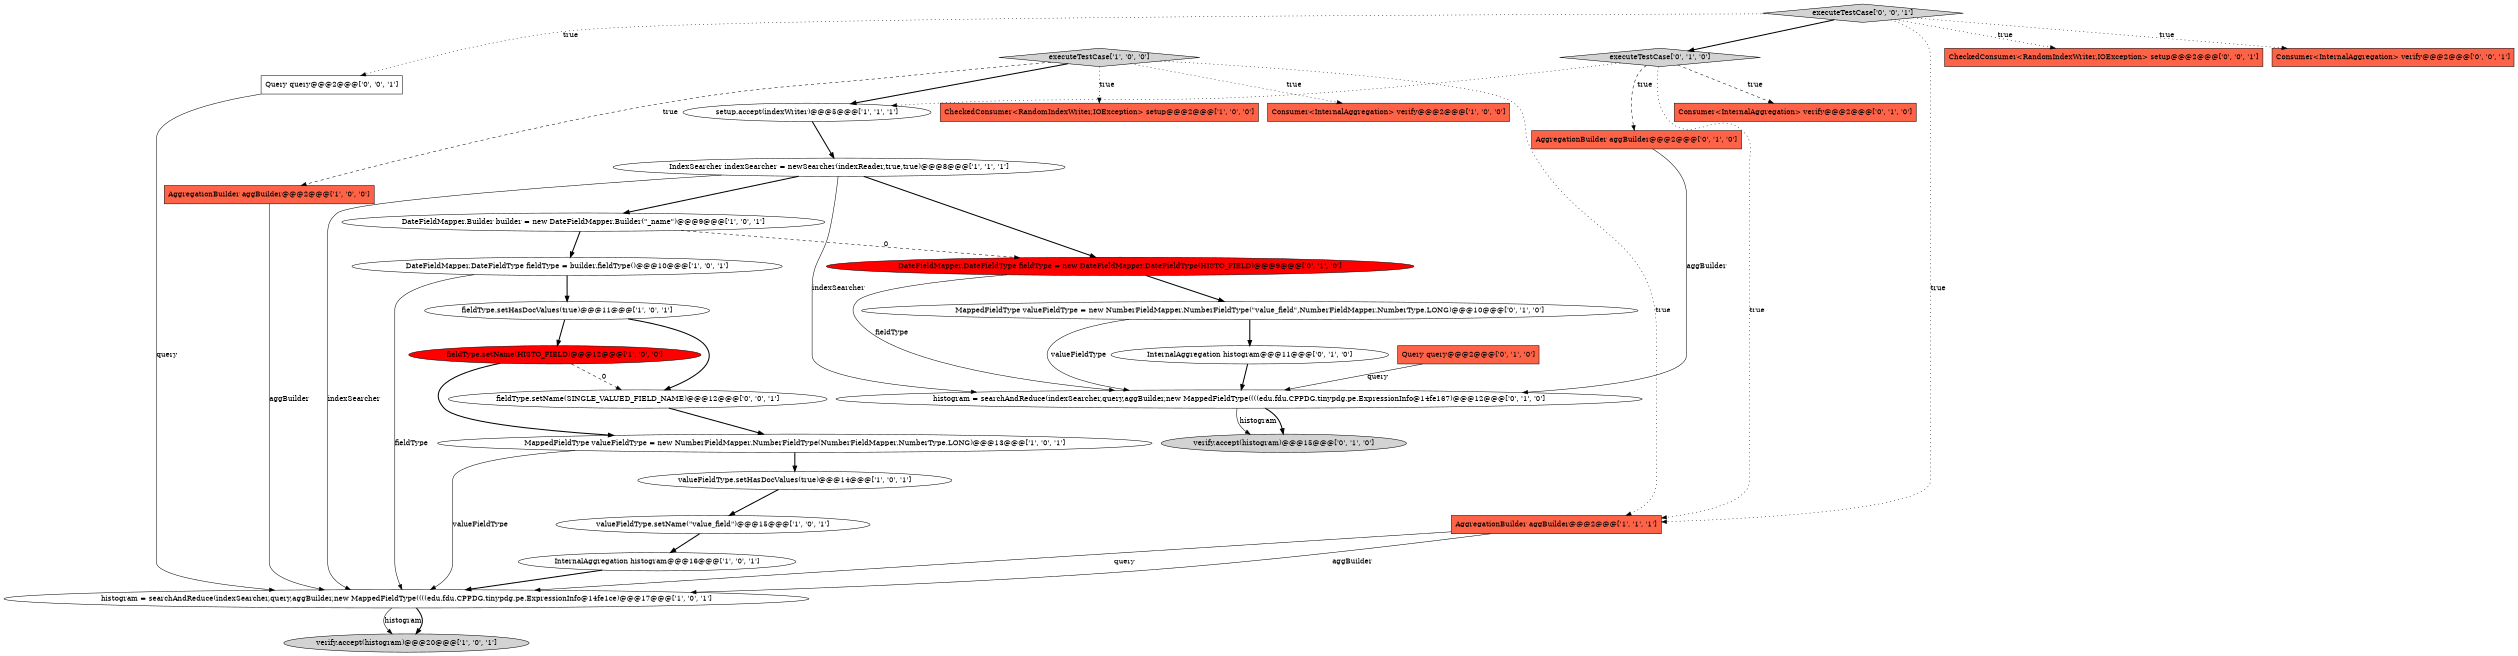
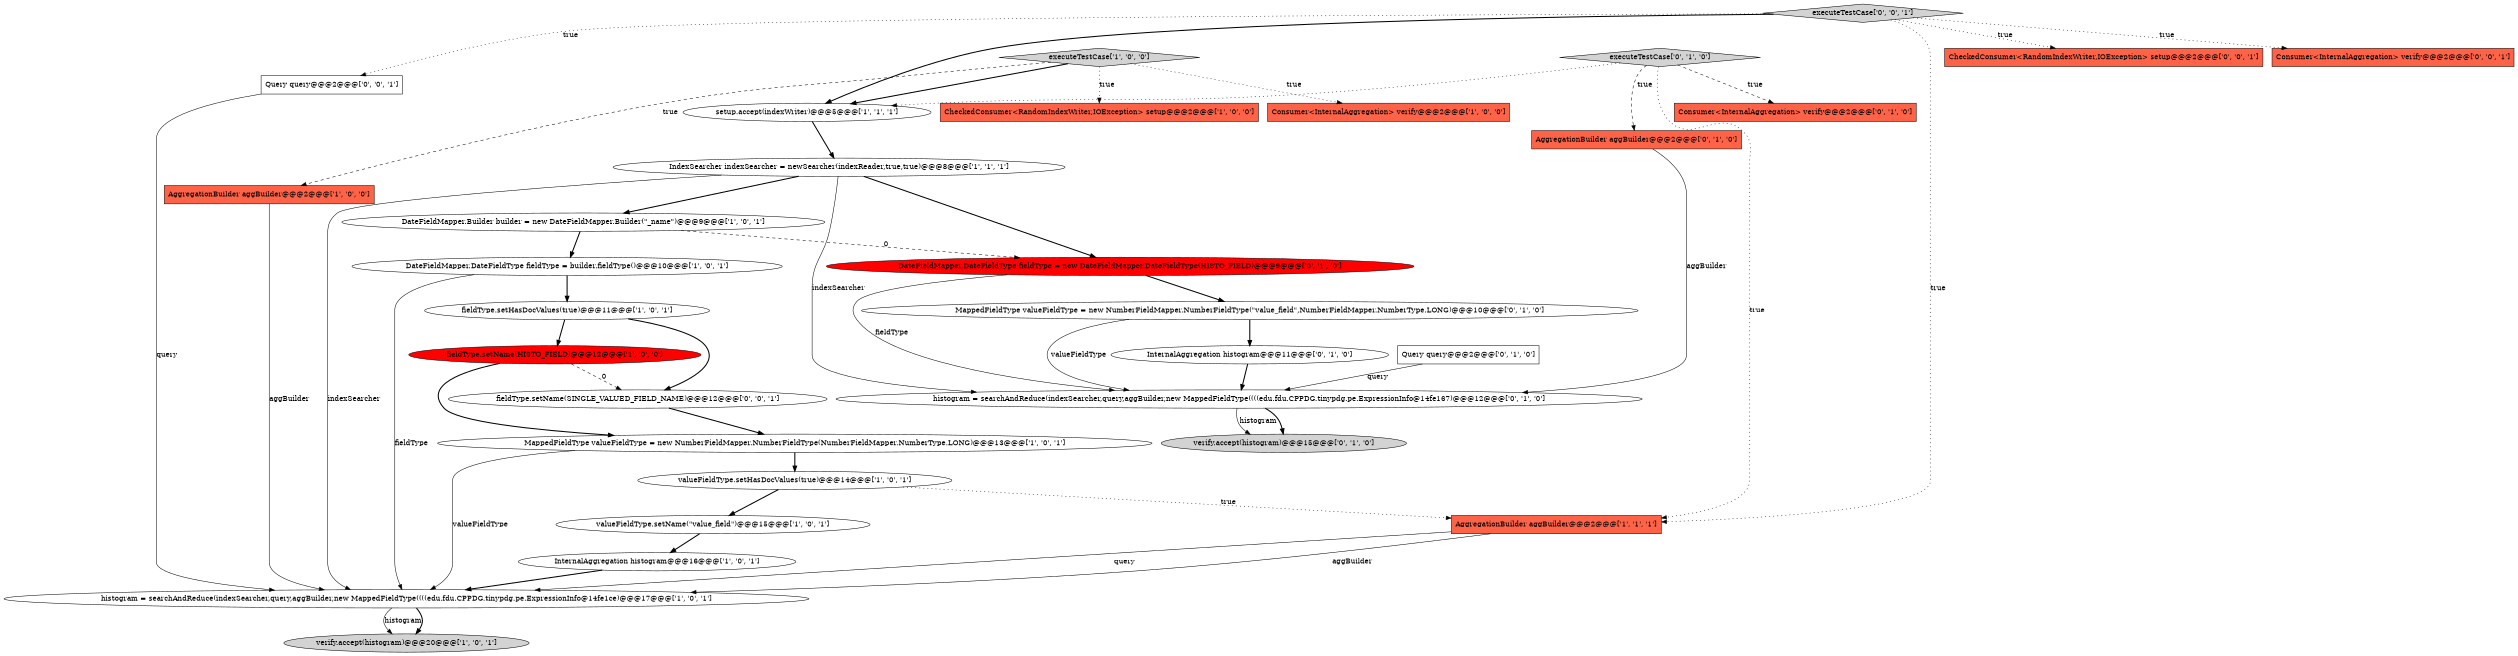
(1764, 35) -> (1297, 25)
(1535, 155) -> (1175, 502)
(1468, 355) -> (1468, 355)
